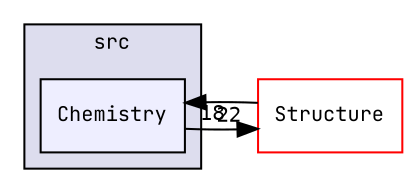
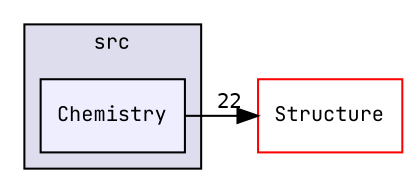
(232, 102) -> none
